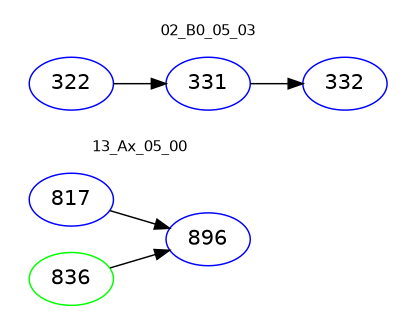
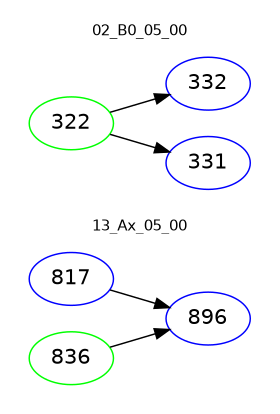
(208, 32) -> (140, 32)
(71, 84) -> (71, 123)
(269, 84) -> (133, 106)
